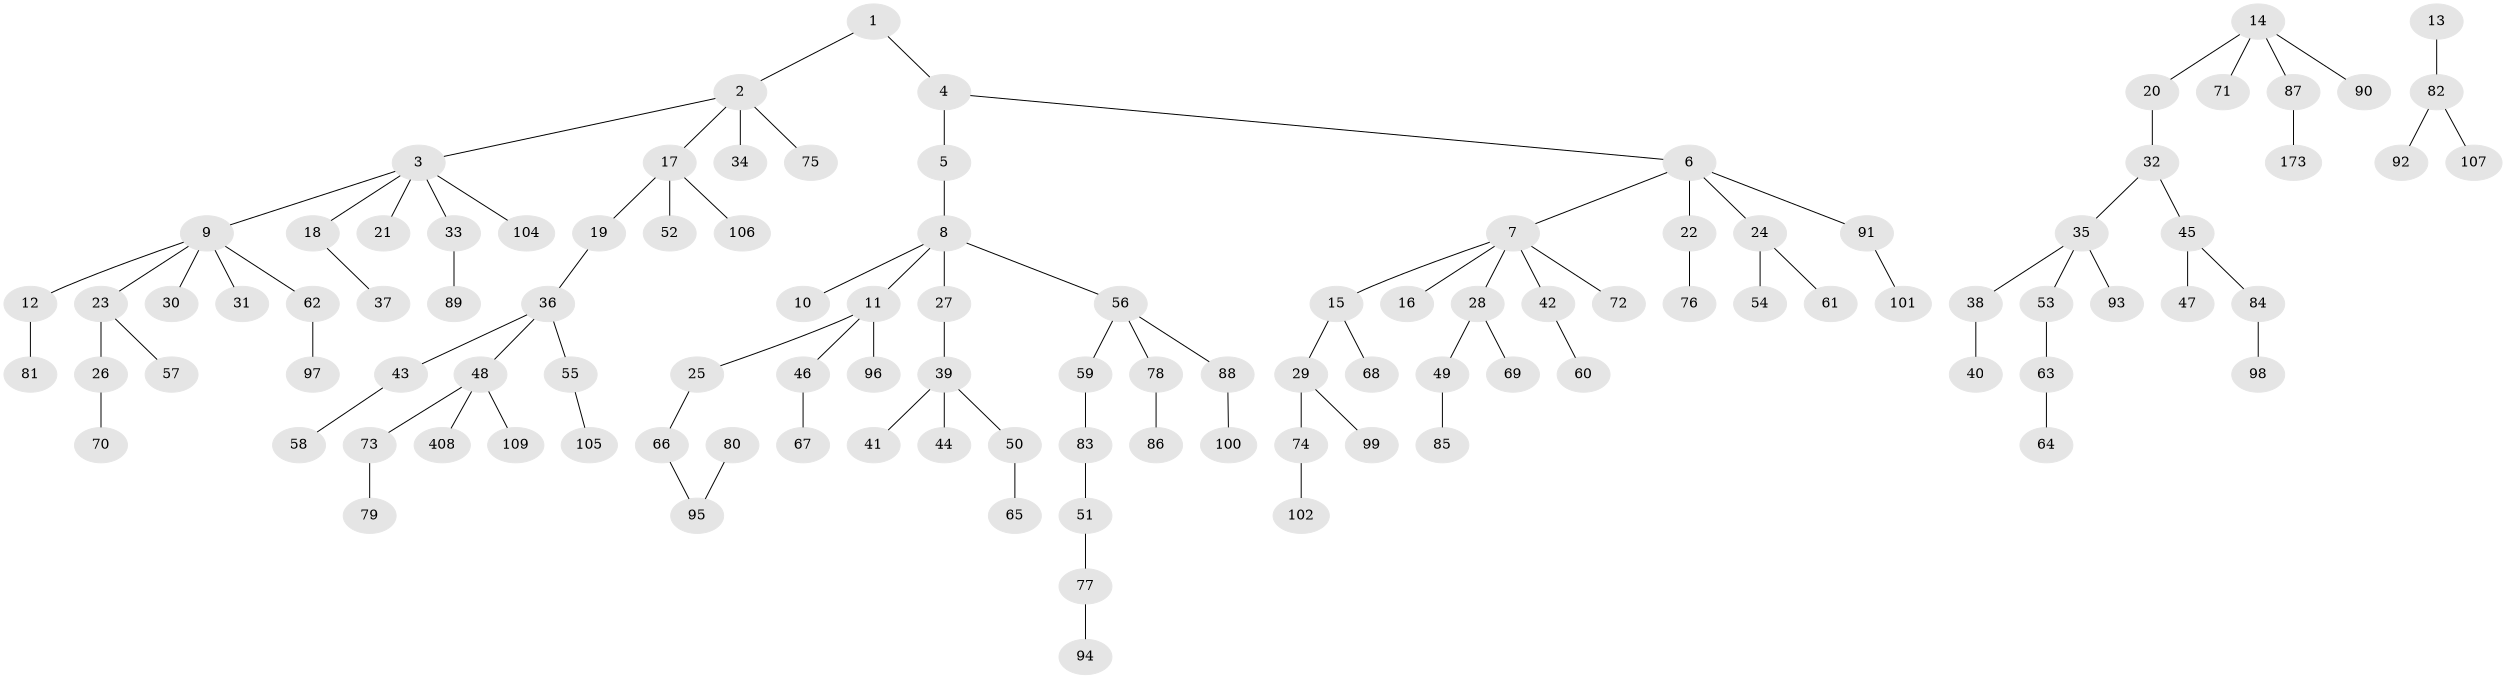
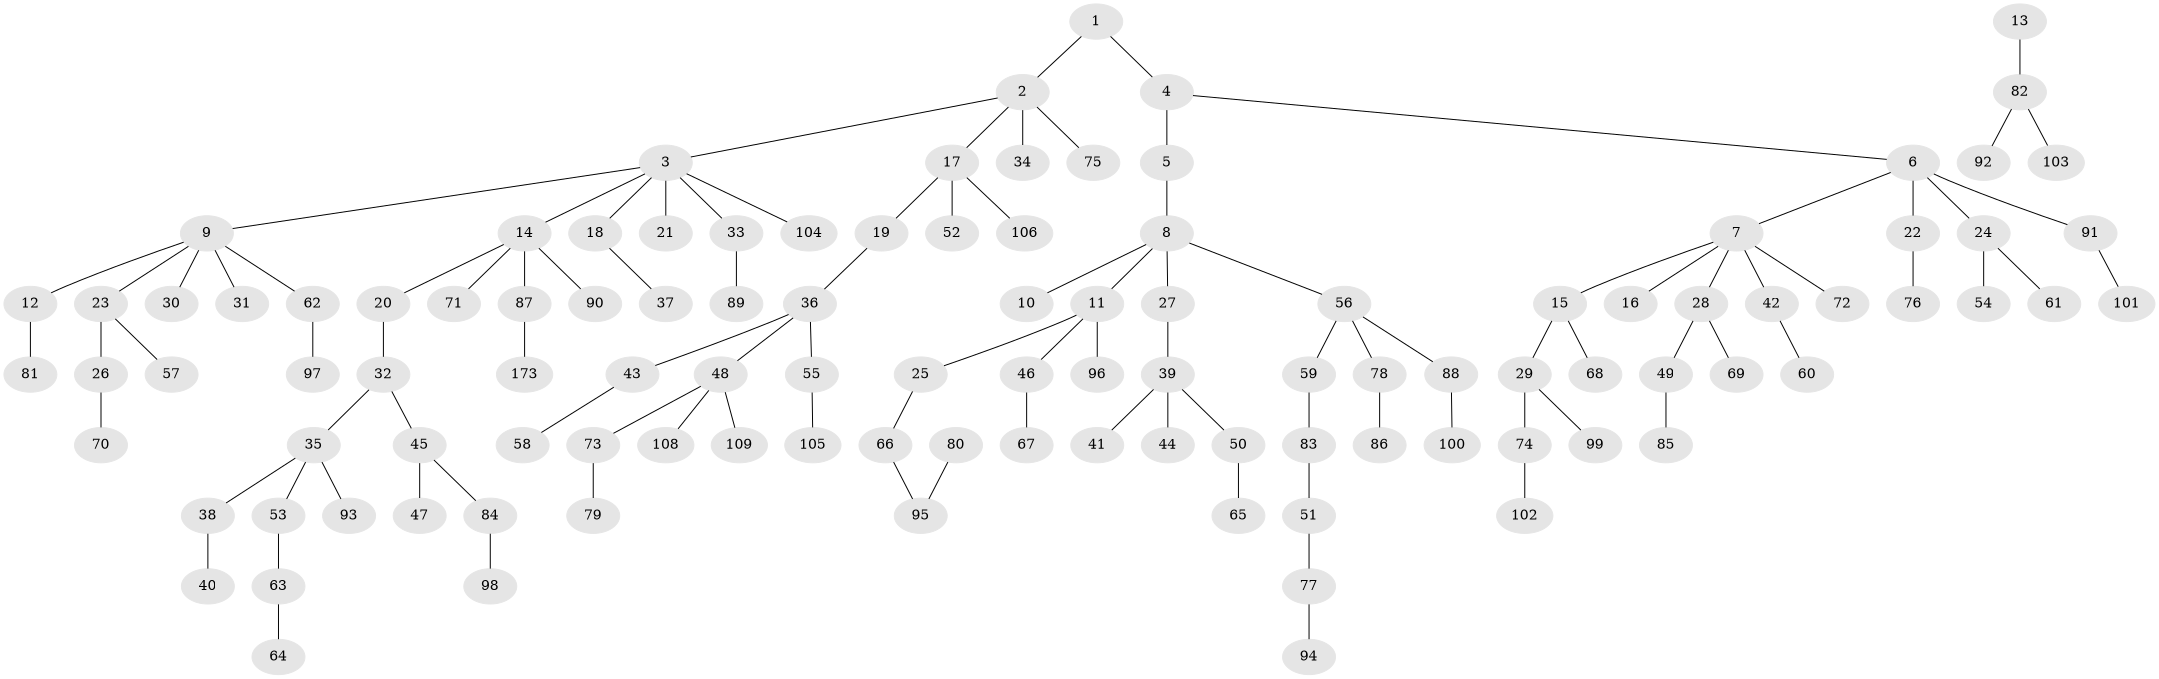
(2474, 163) -> (2056, 163)
none -> (595, 198)
(442, 445) -> (666, 445)
